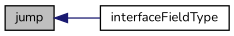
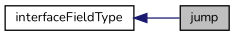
(84, 18) -> (163, 18)
